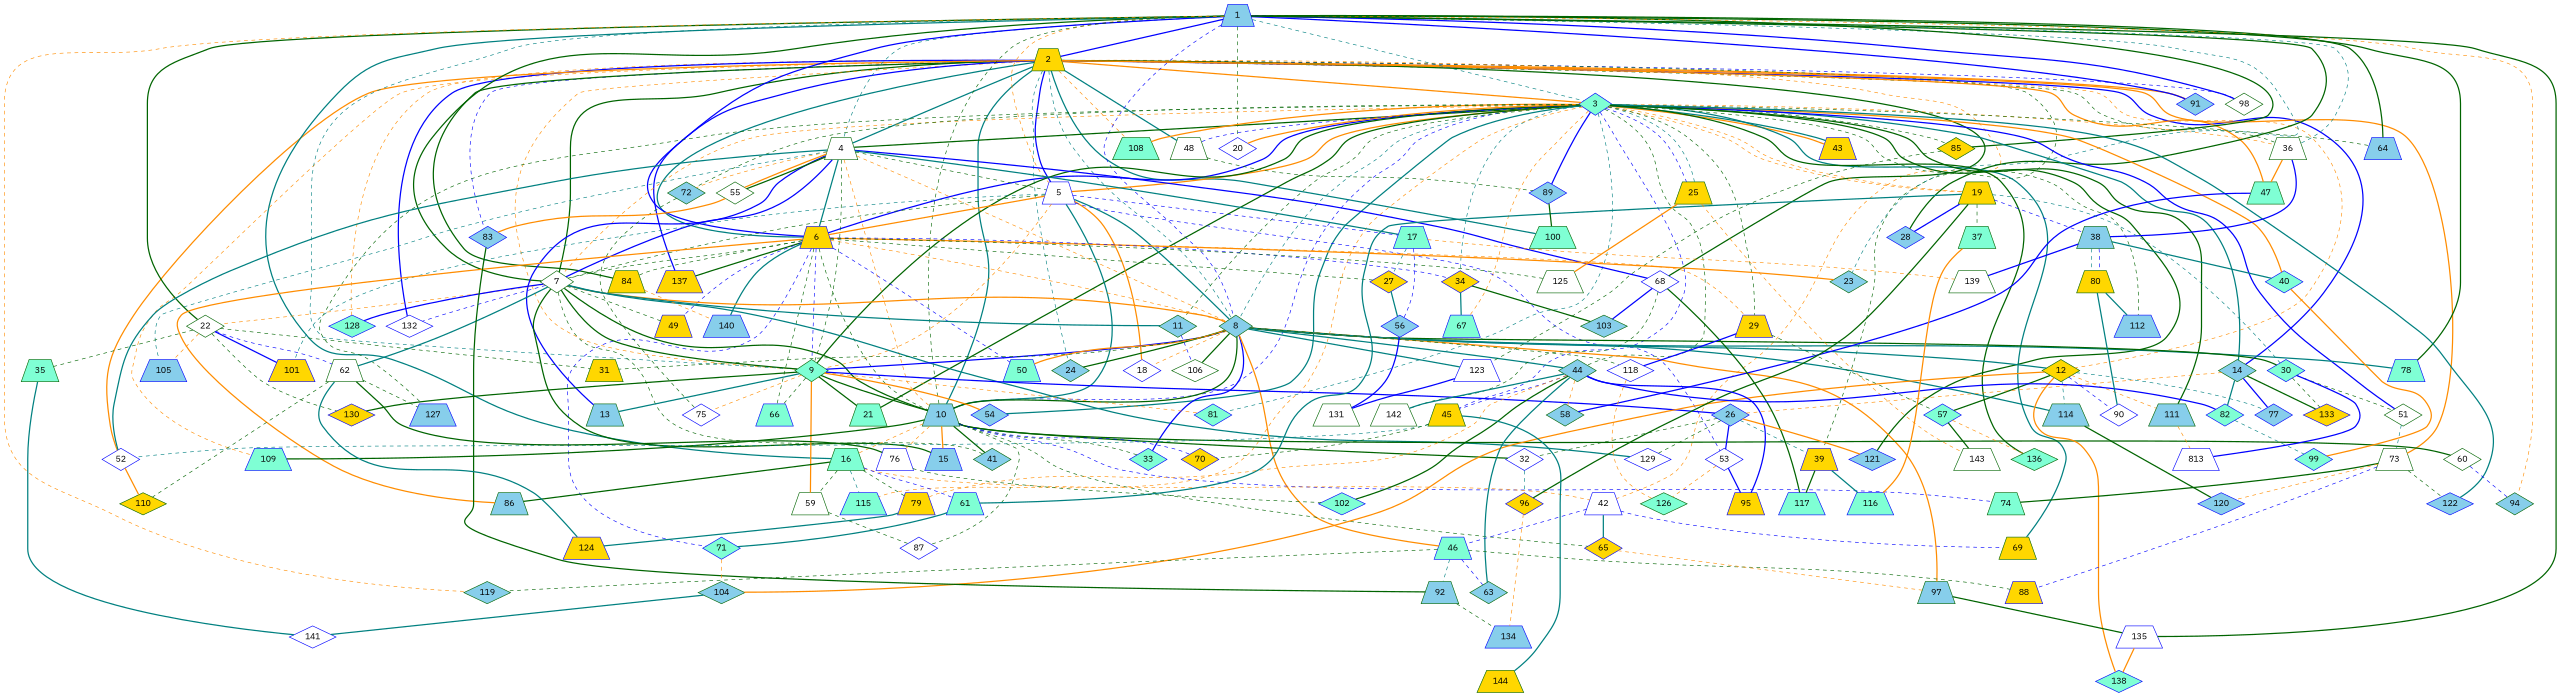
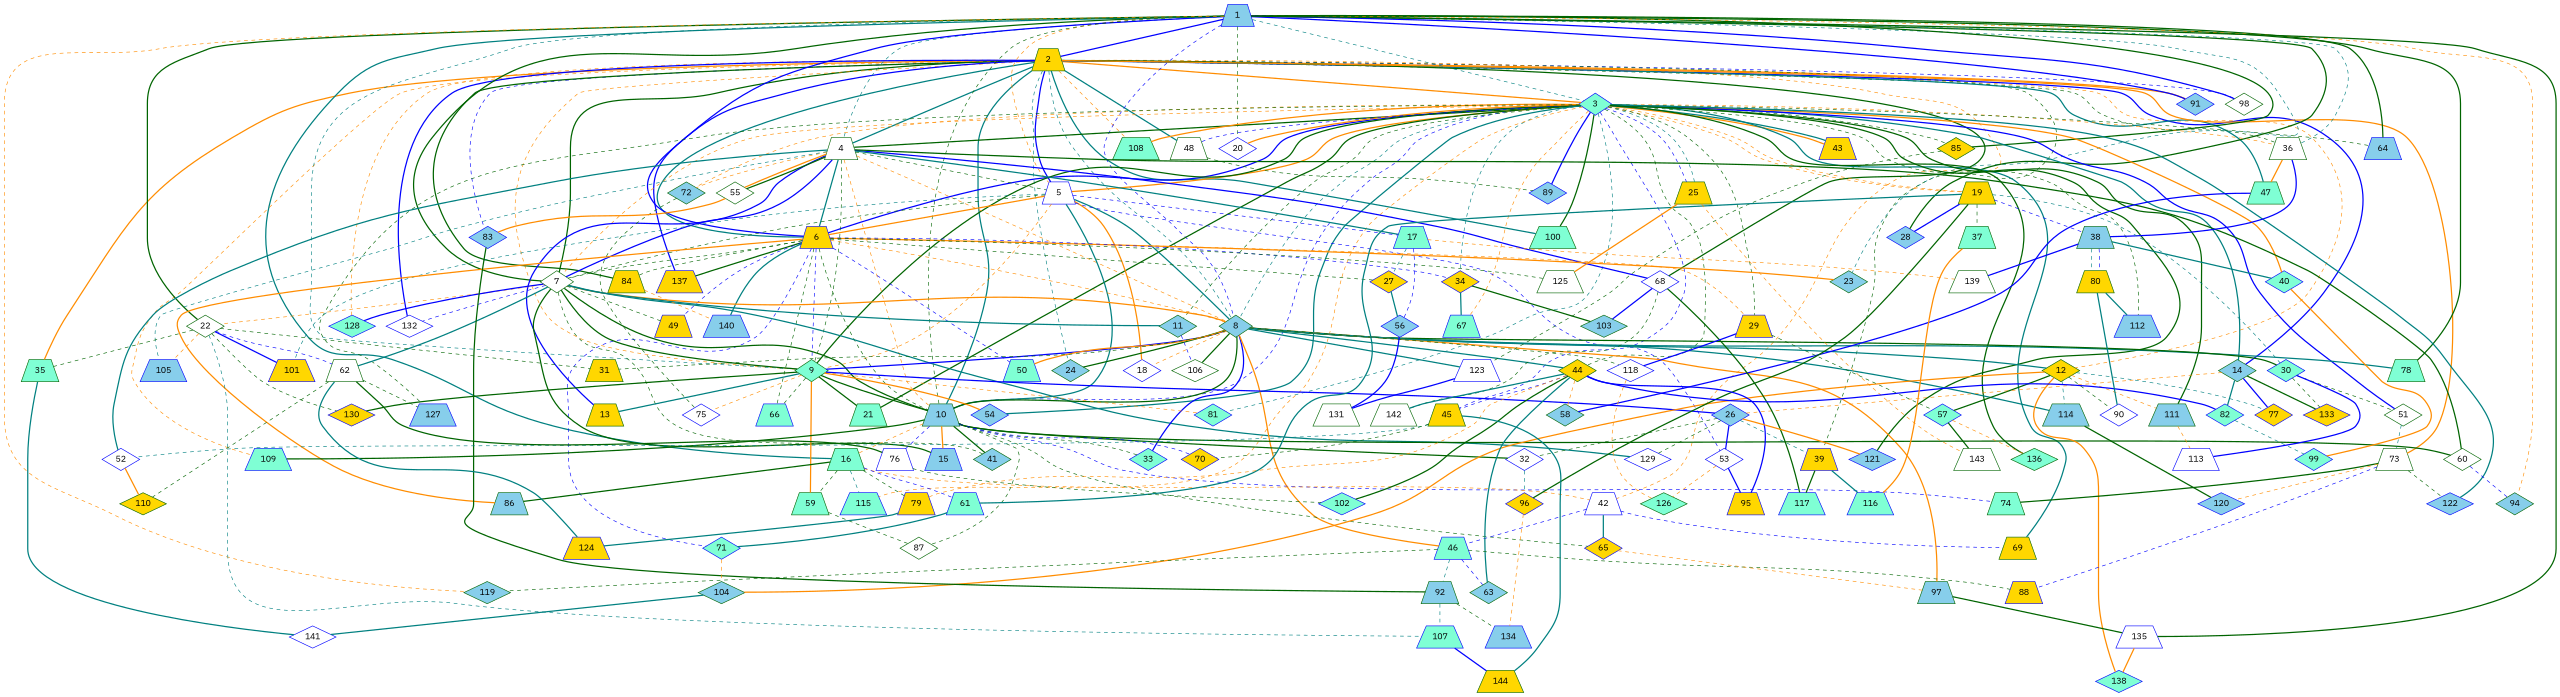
(1683, 73) -> (1683, 73)
(411, 84) -> (426, 83)
(1132, 111) -> (1132, 111)
none -> (1670, 163)
(1551, 218) -> (1582, 172)
(1577, 371) -> (1577, 371)
(2406, 371) -> (2406, 371)
(2090, 393) -> (2090, 393)
(605, 415) -> (605, 415)
(2274, 415) -> (2274, 415)
(918, 437) -> (918, 437)
(2196, 459) -> (2196, 459)
(810, 504) -> (810, 504)
(919, 548) -> (919, 548)
none -> (1440, 637)
